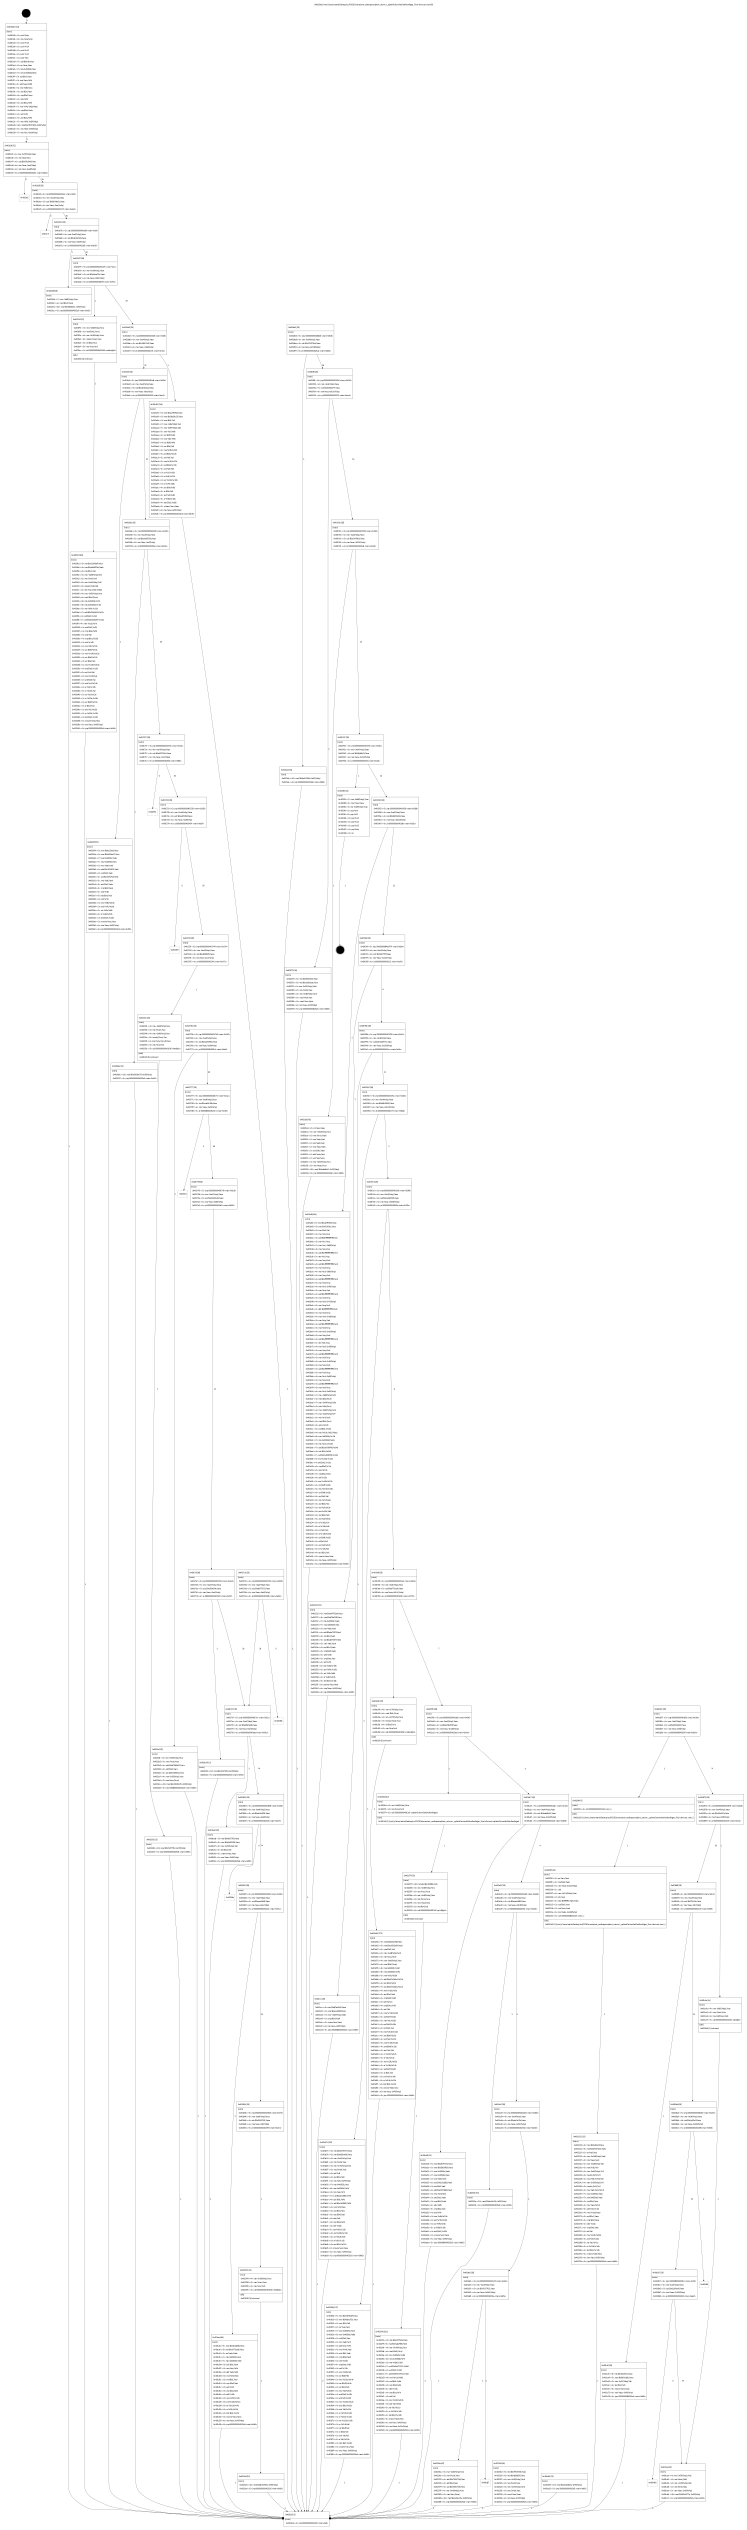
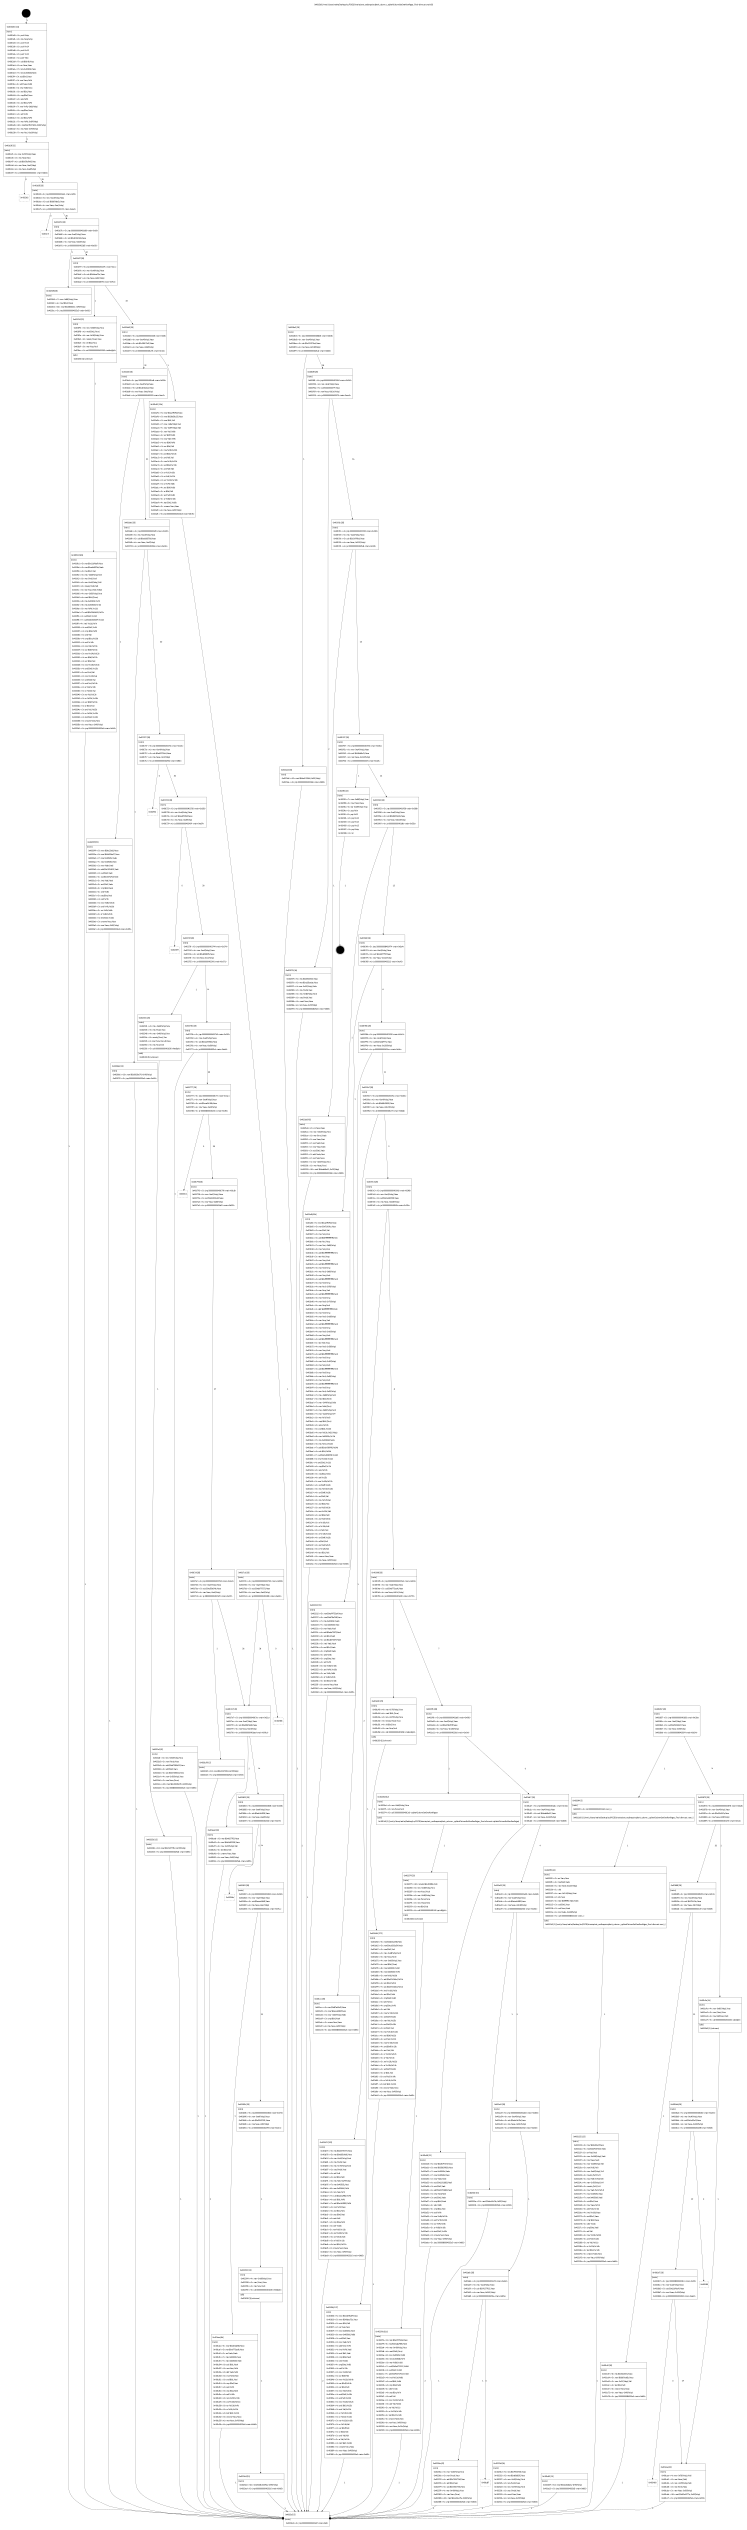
none -> (206, 993)
(317, 2272) -> none
